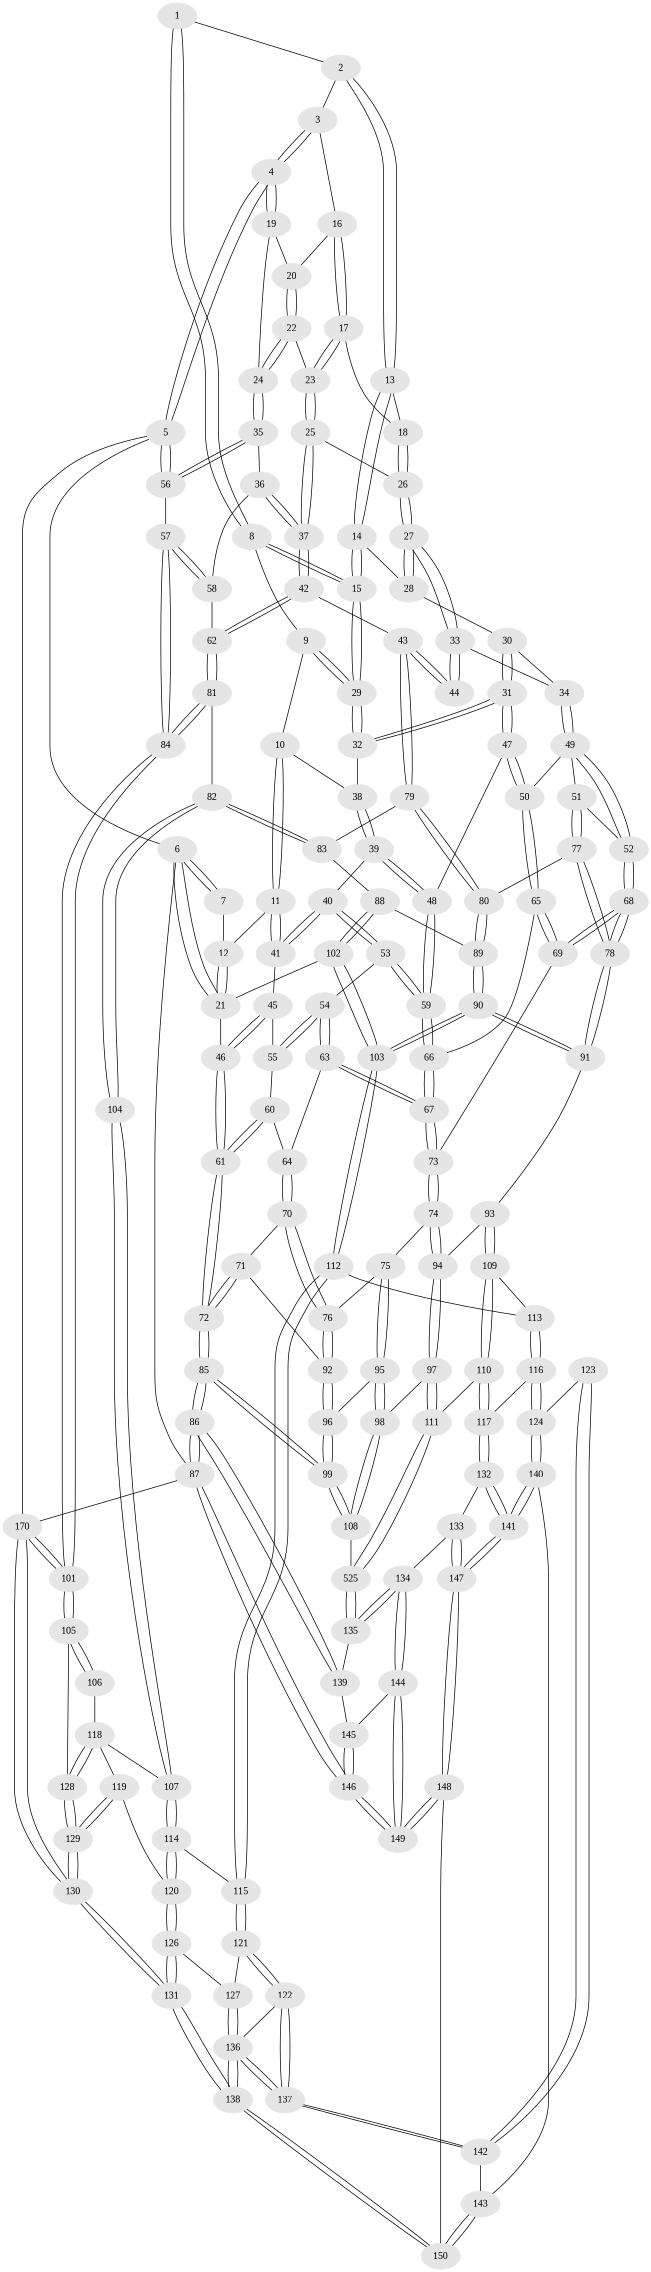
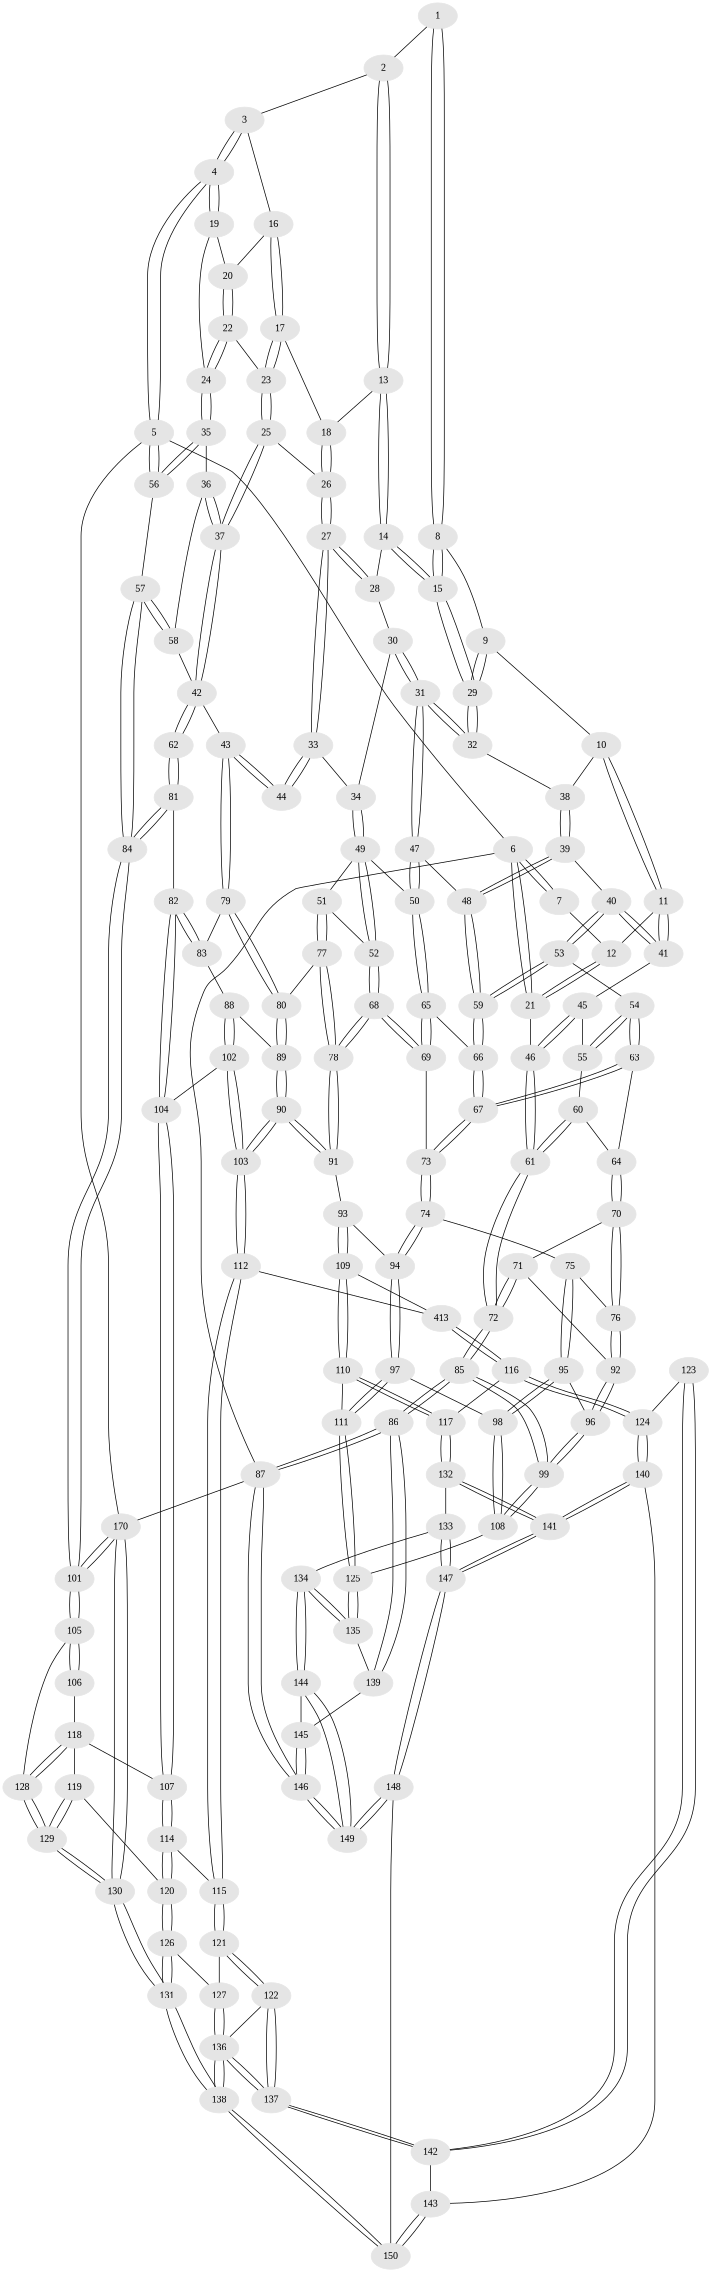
(212, 615) -> (185, 667)
(279, 978) -> (197, 1082)
(535, 1318) -> (441, 1318)
(351, 1579) -> (353, 1579)
